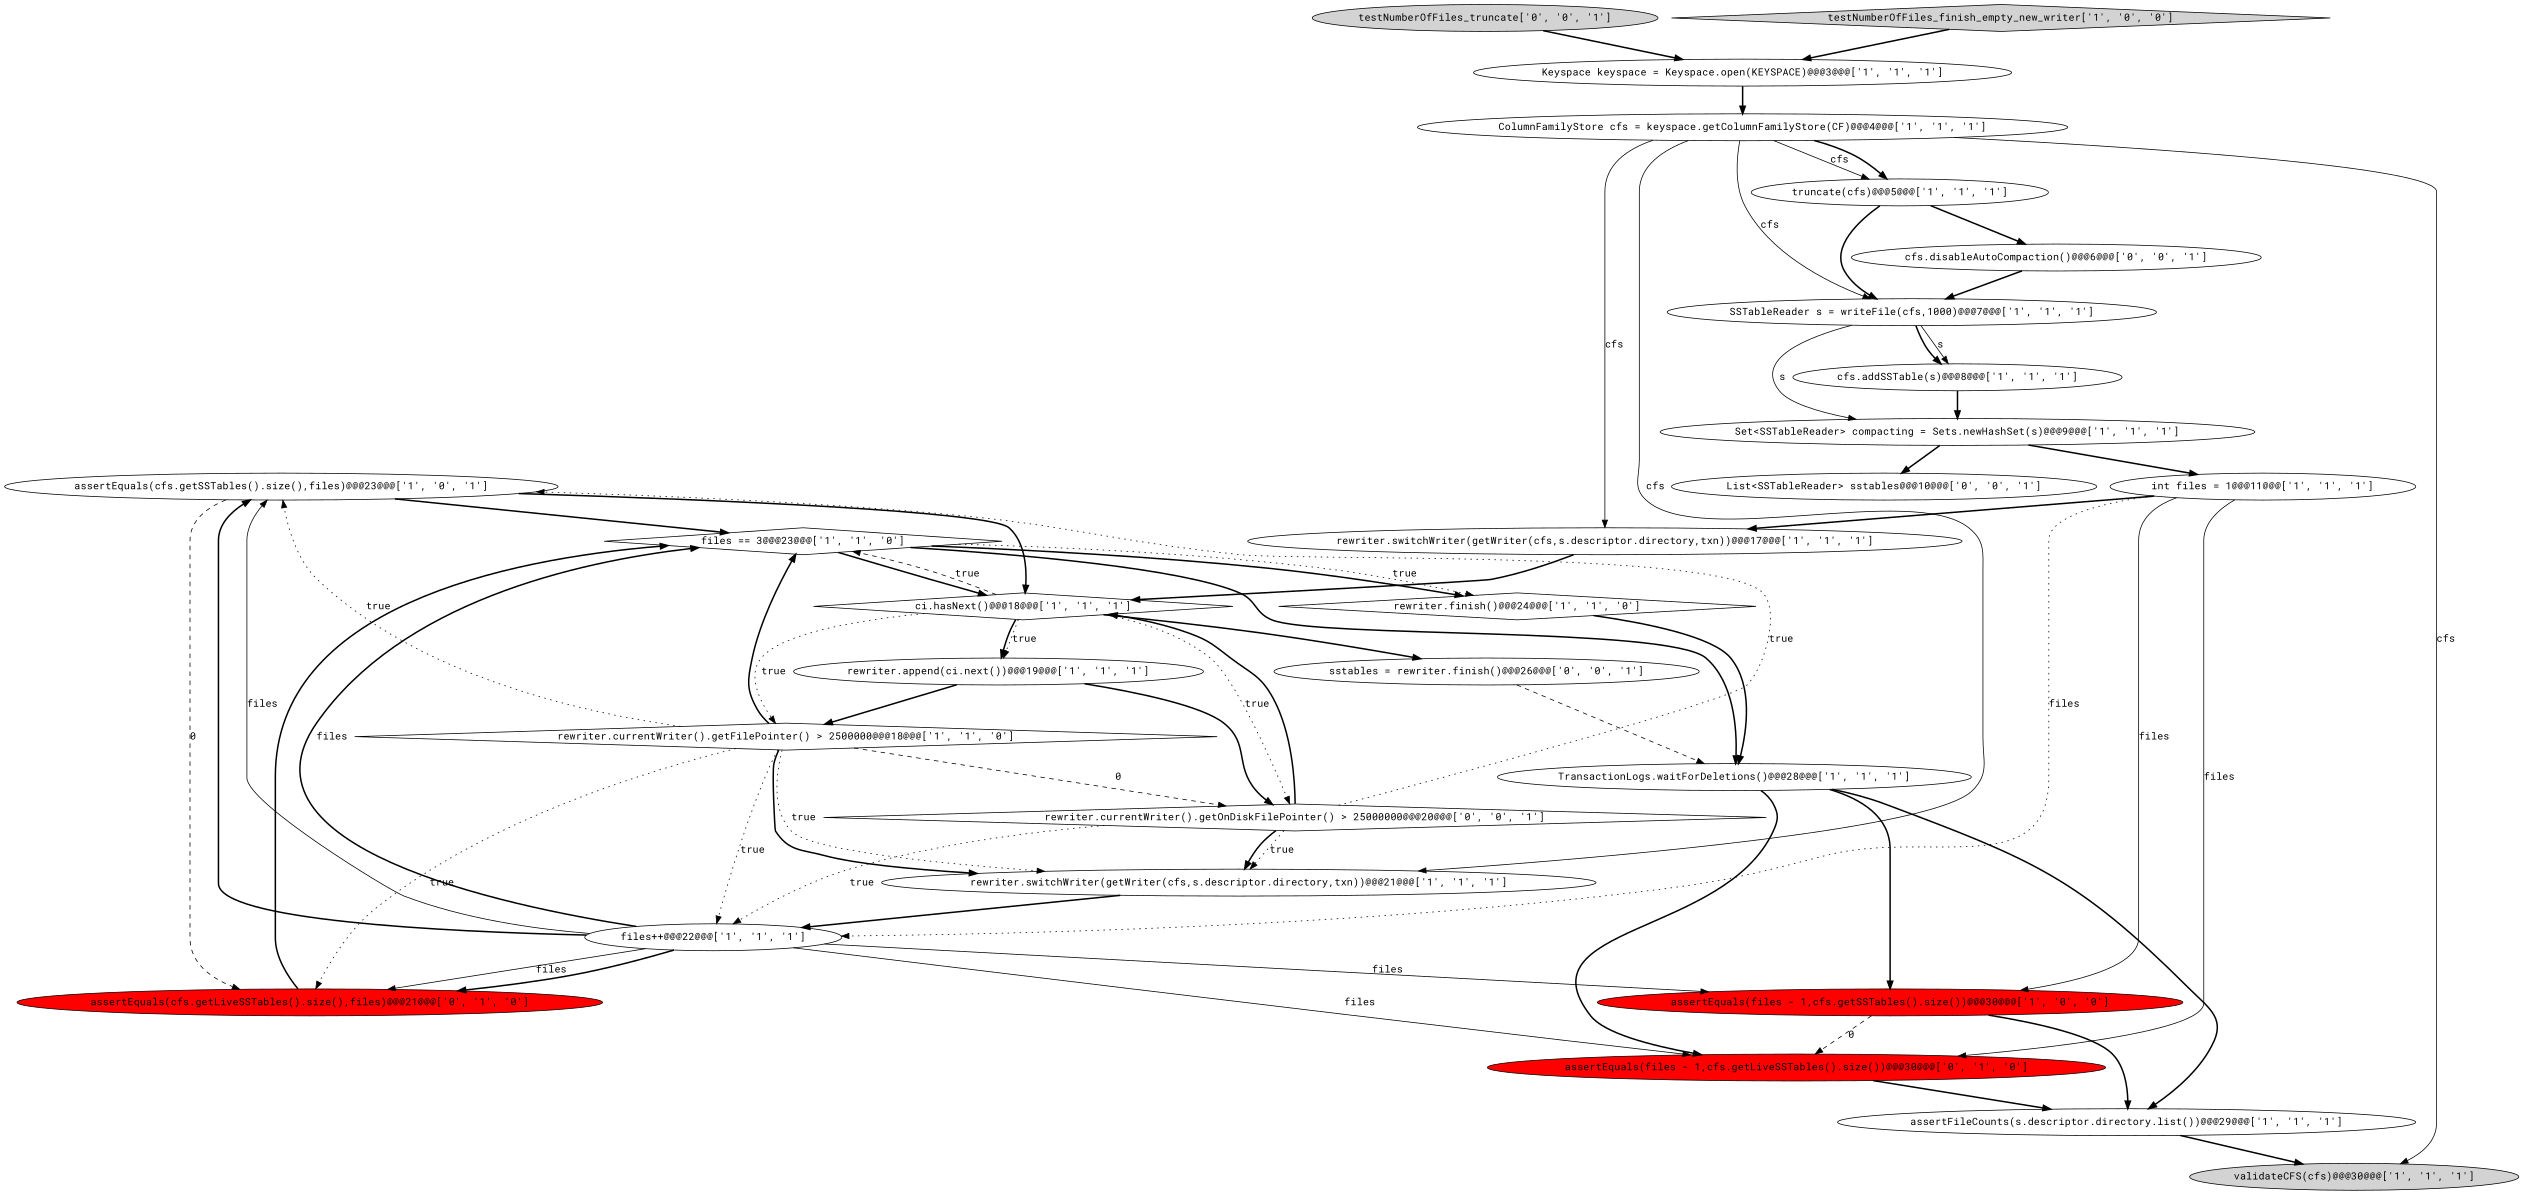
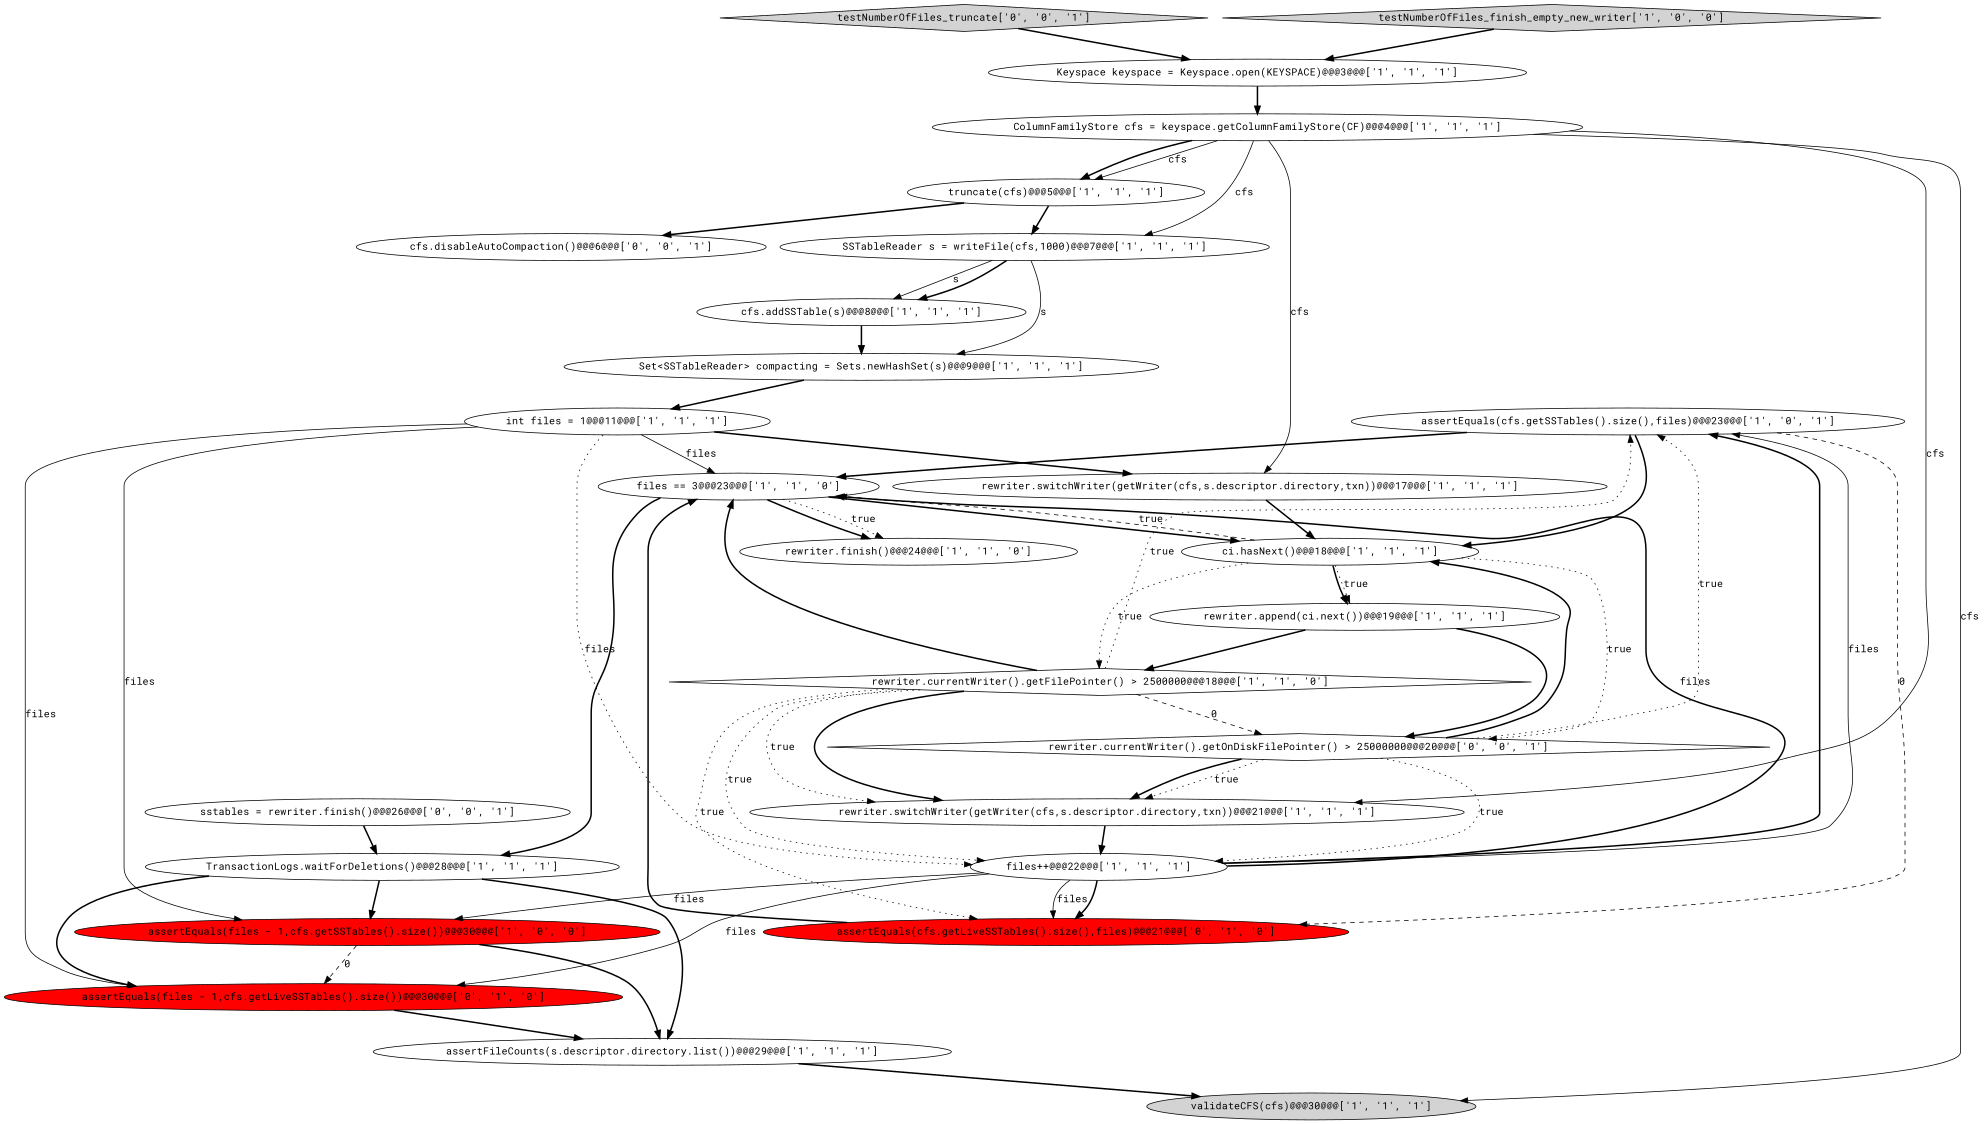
(1485, 18) -> (964, 18)
(1988, 284) -> none
none -> (675, 452)
(1884, 487) -> none
(803, 541) -> (739, 487)
(1023, 606) -> (1330, 552)
(1517, 606) -> (909, 552)
(1259, 633) -> none
(1713, 645) -> none
(1607, 723) -> (368, 836)
